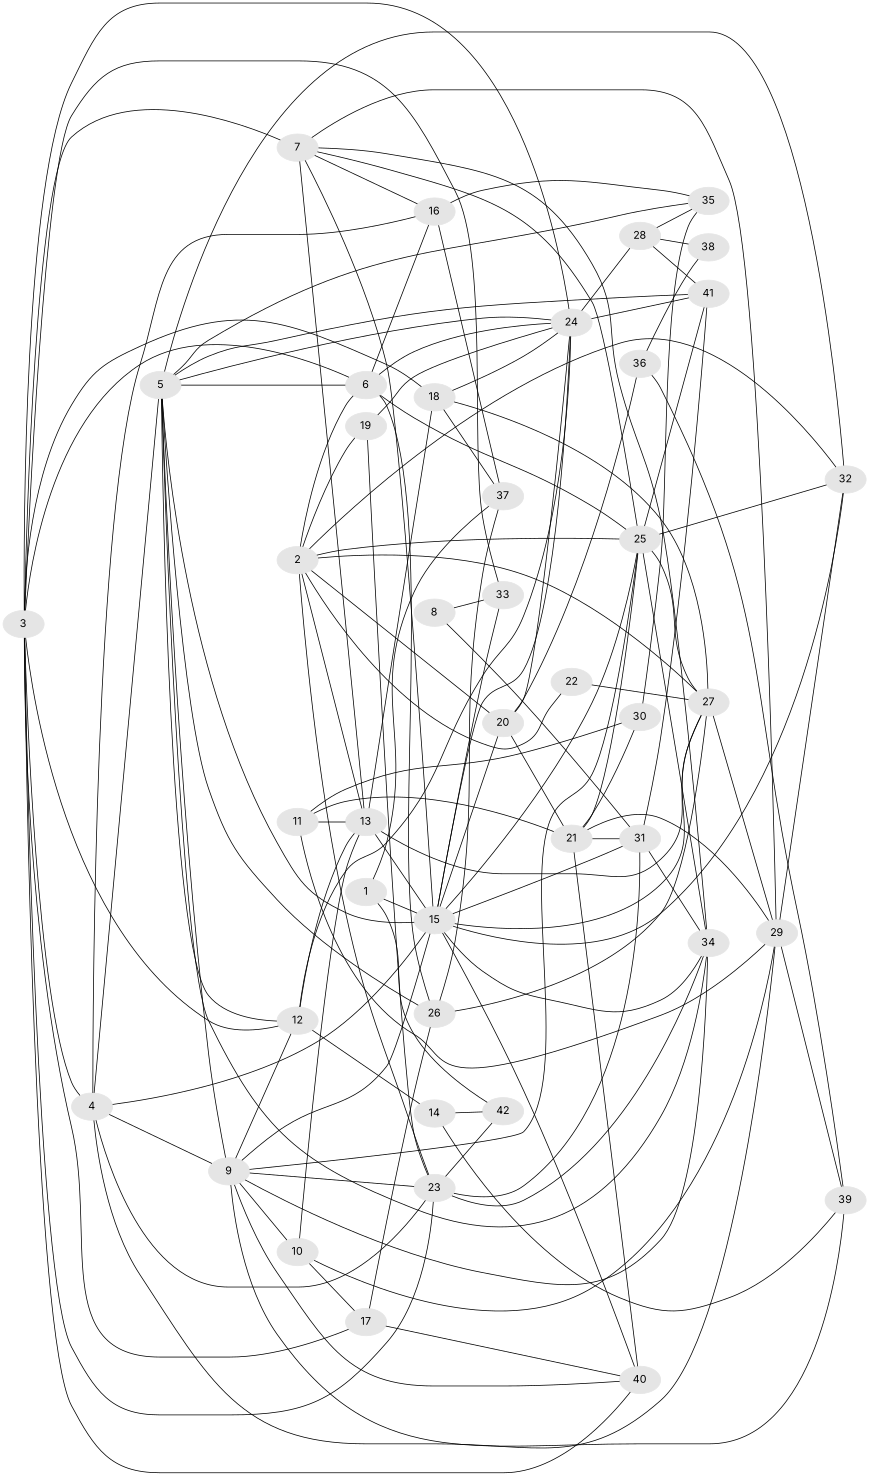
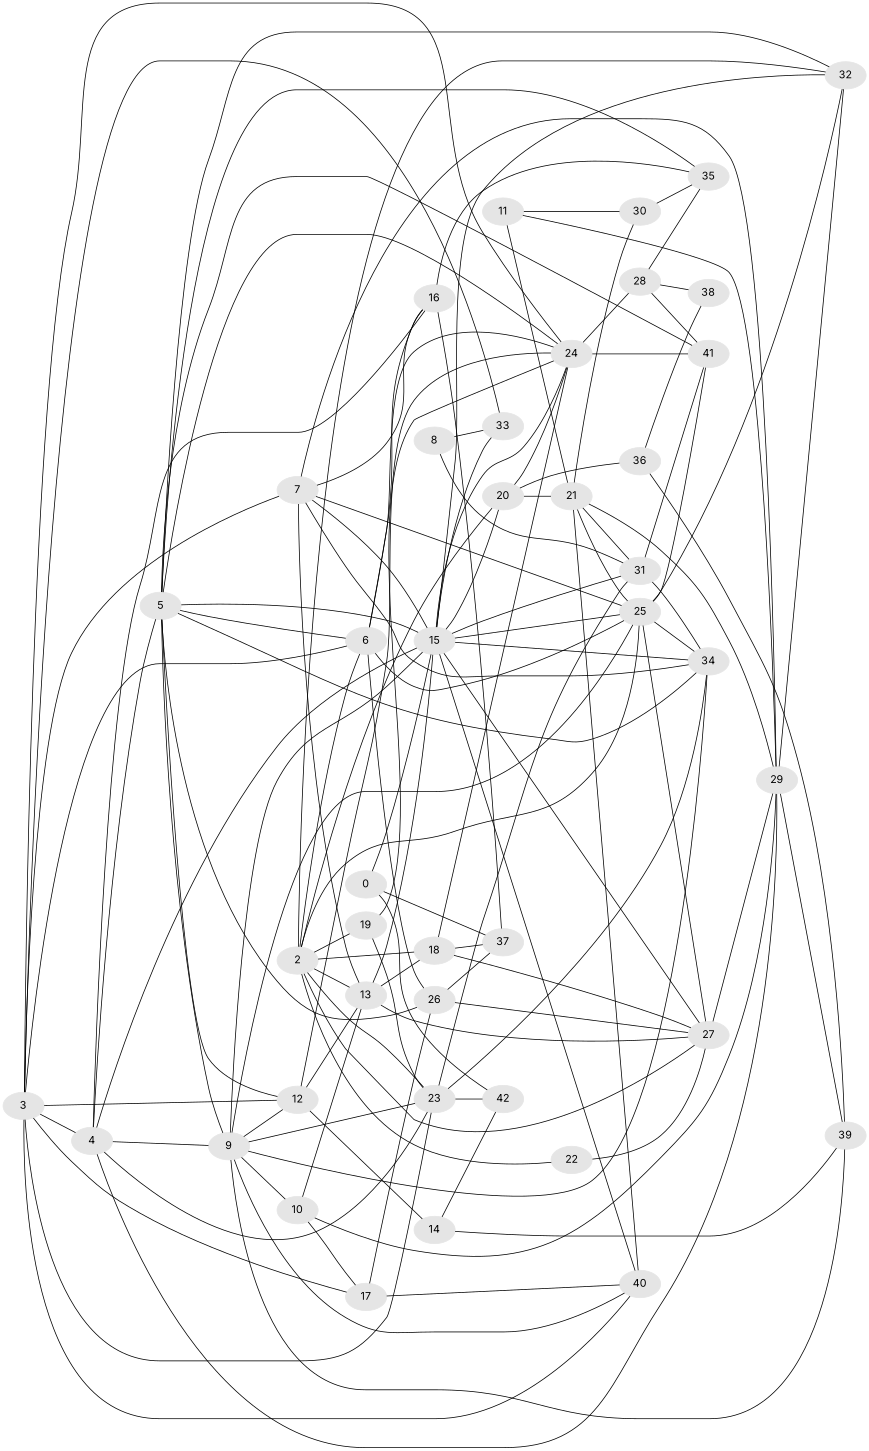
(138, 347) -> (366, 956)
(333, 822) -> none
(366, 892) -> (366, 884)
